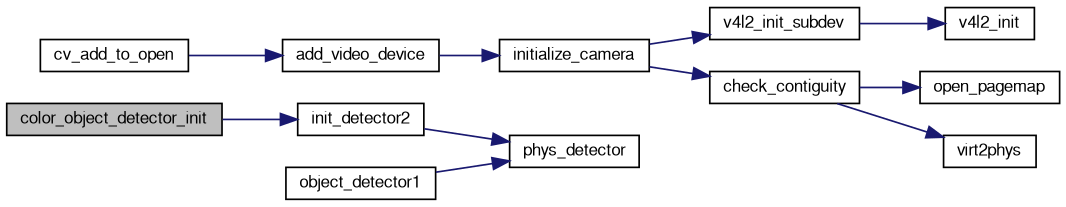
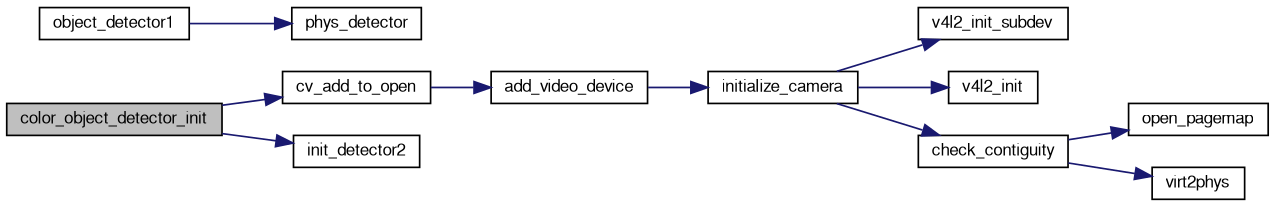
(894, 24) -> (895, 87)
none -> (244, 102)
(458, 134) -> none
